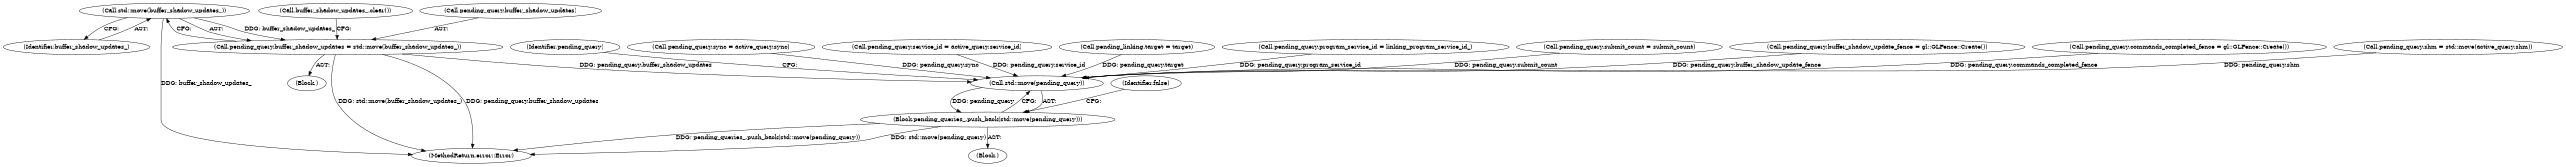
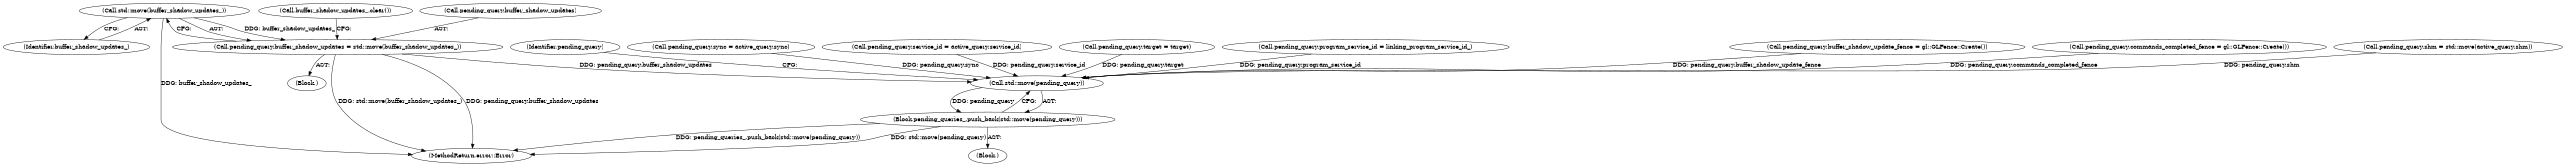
(1137, 47) -> (1137, 47)
(1619, 47) -> none
(1146, 83) -> none
